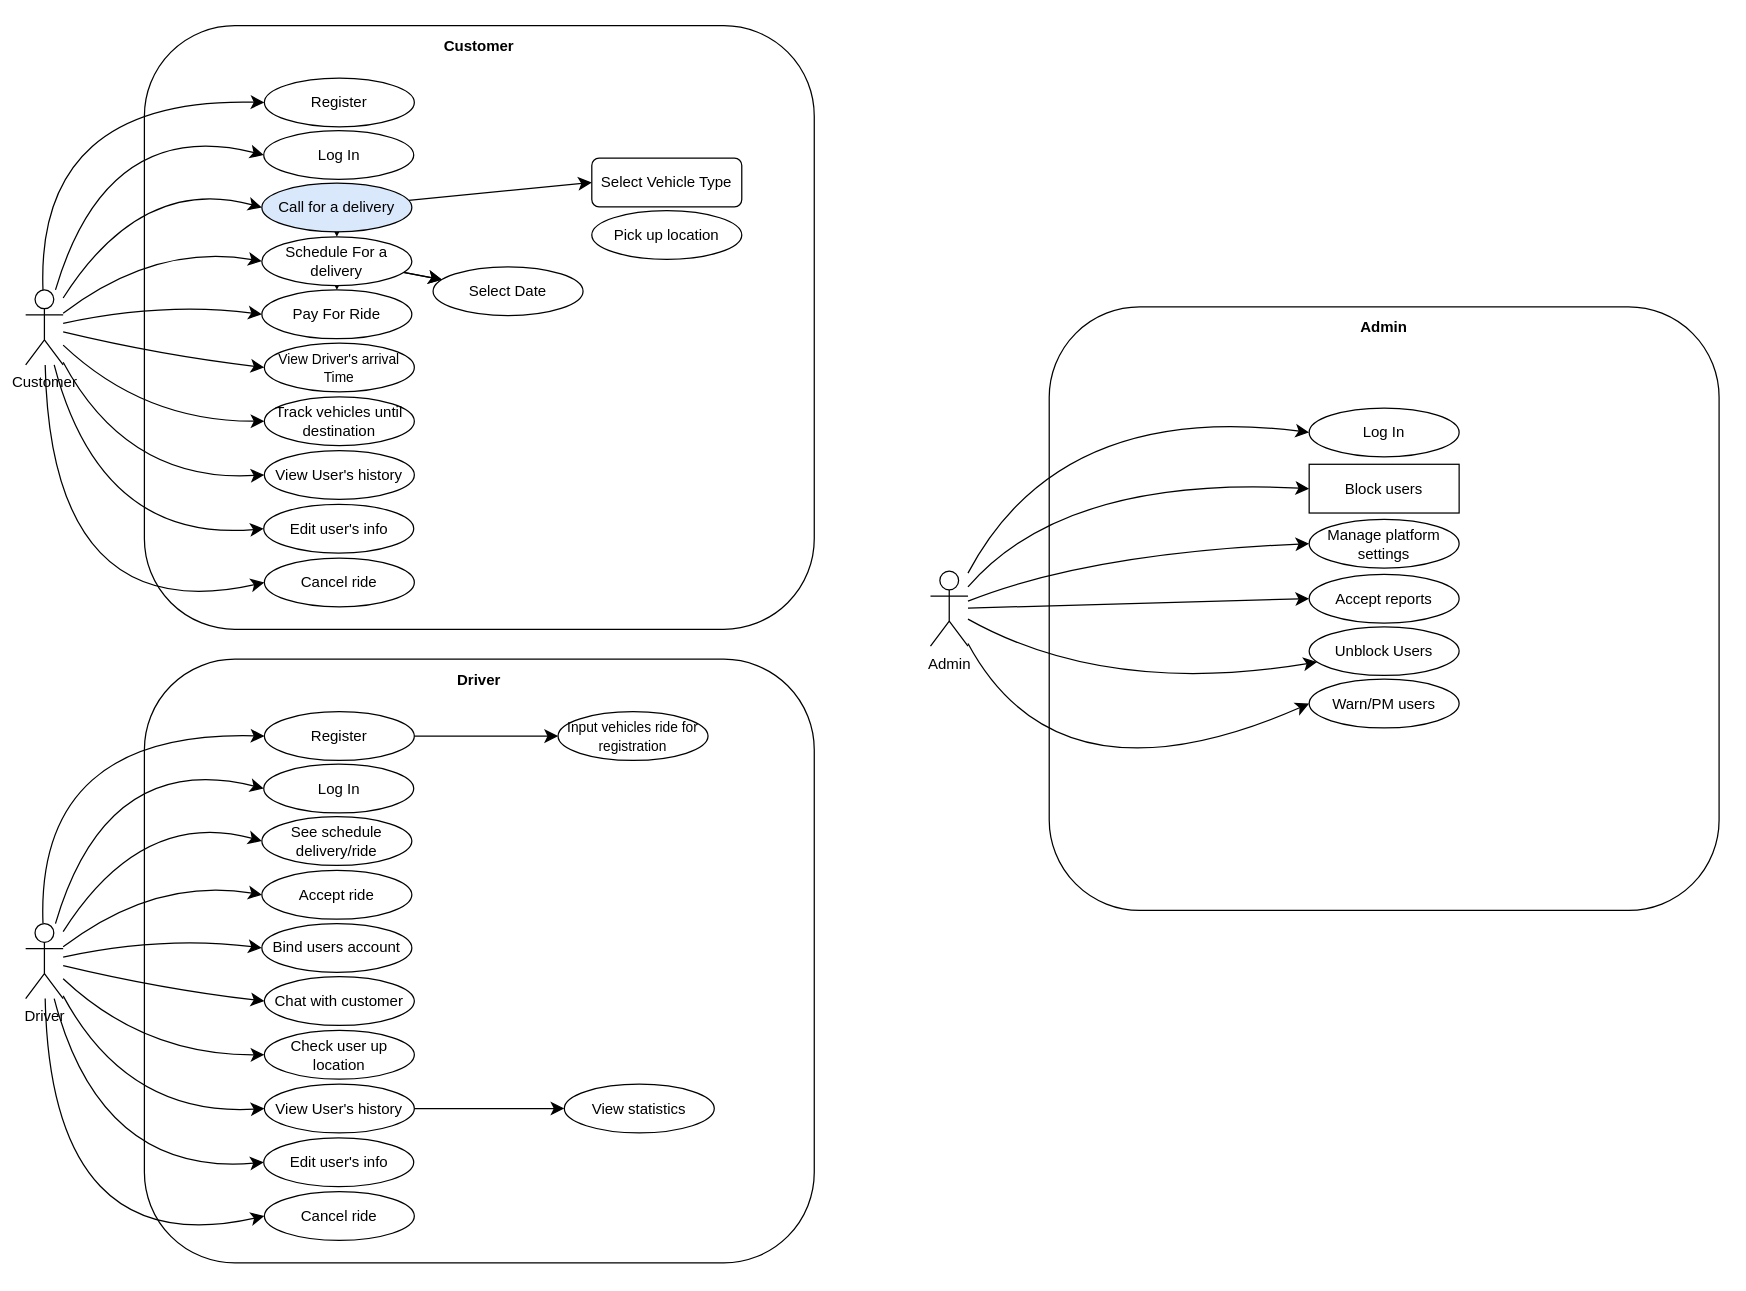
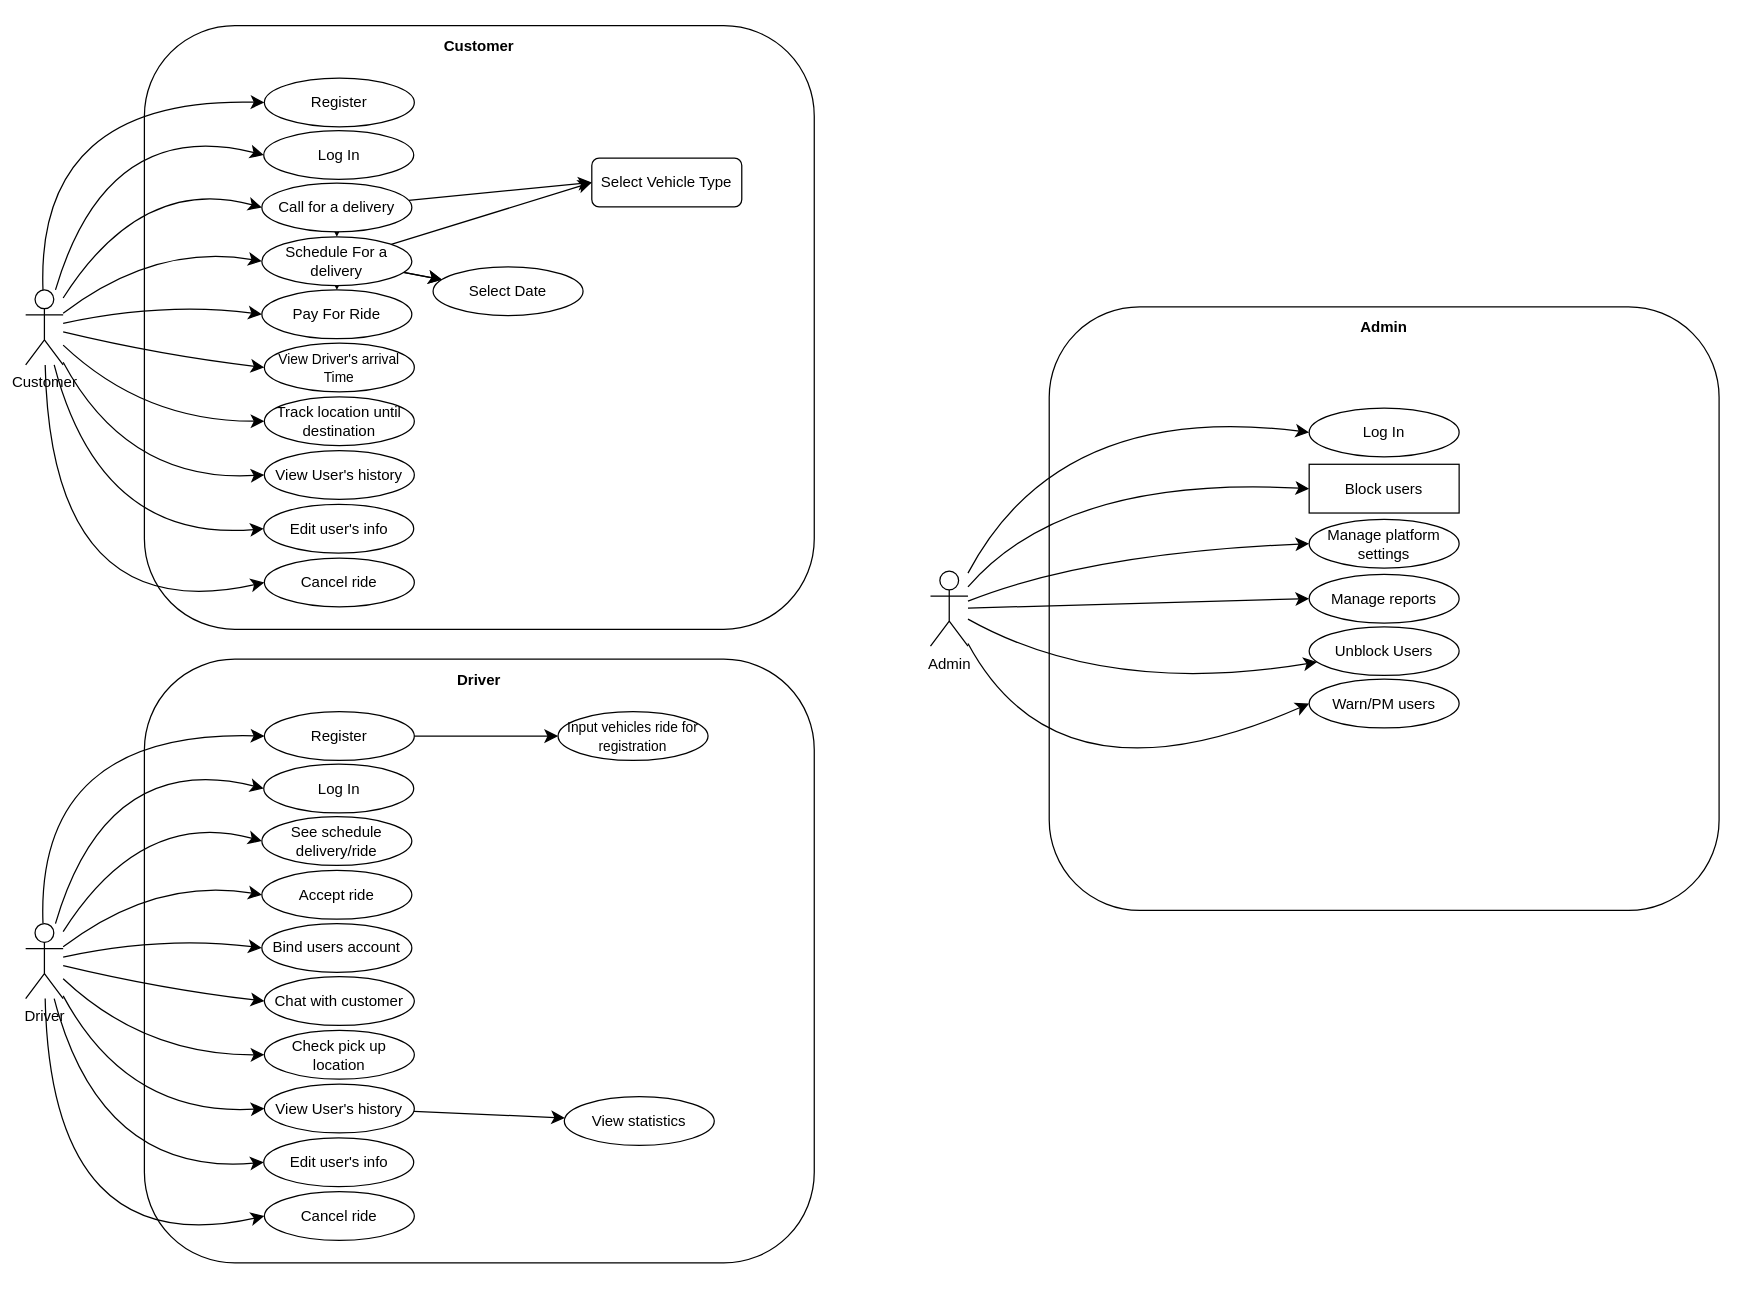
(337, 208) -> (337, 208)
none -> (486, 215)
(667, 235) -> none
(339, 422) -> (339, 422)
(1384, 599) -> (1384, 599)
(339, 1056) -> (339, 1056)
(639, 1109) -> (639, 1121)
